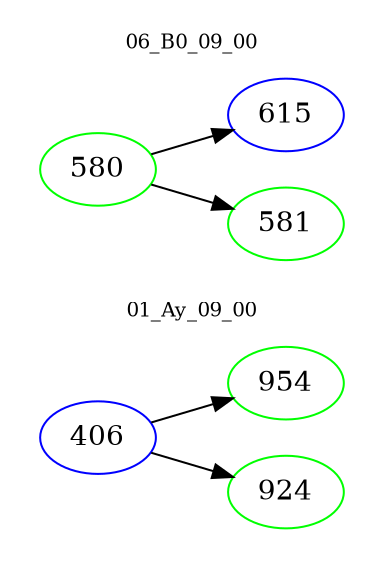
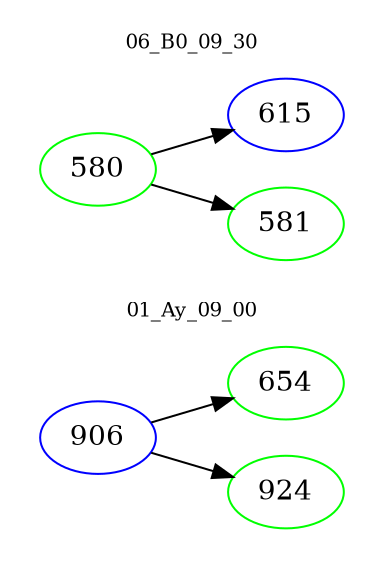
(192, 43) -> (192, 43)
(286, 383) -> (286, 383)
(98, 438) -> (98, 438)
